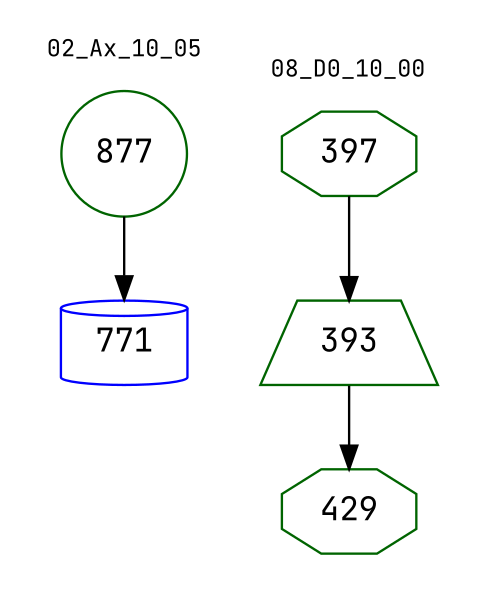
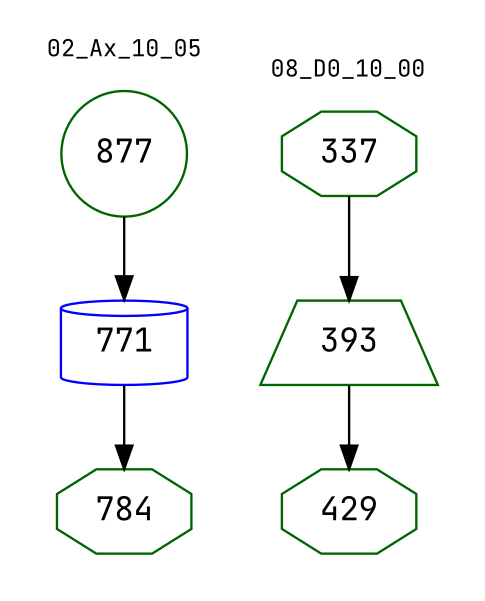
(349, 154) -> (349, 154)
none -> (124, 511)
